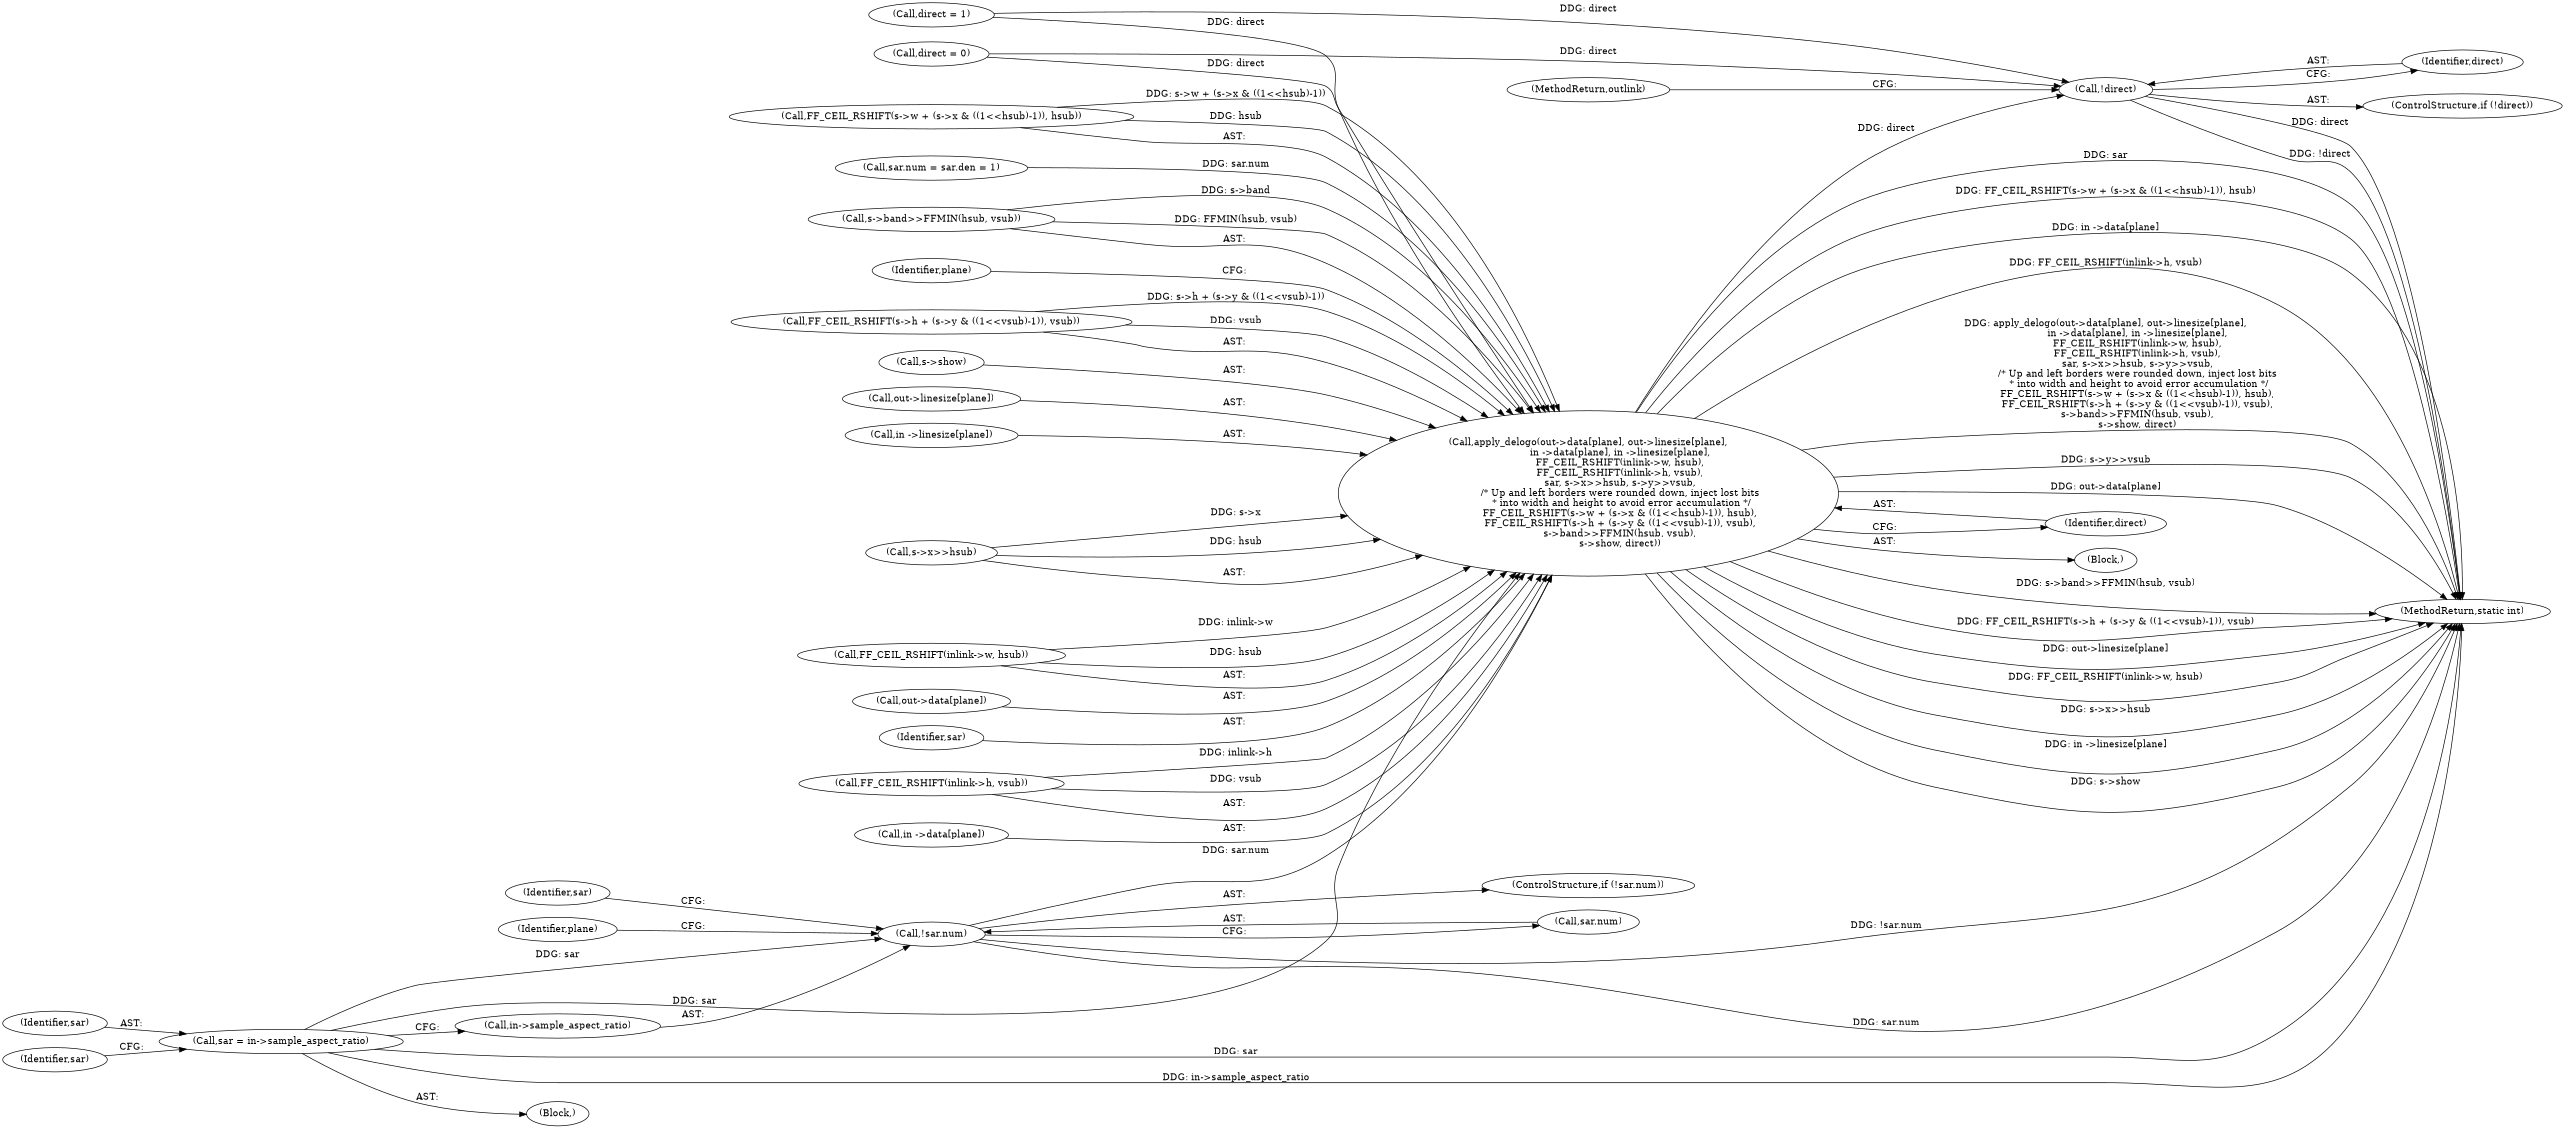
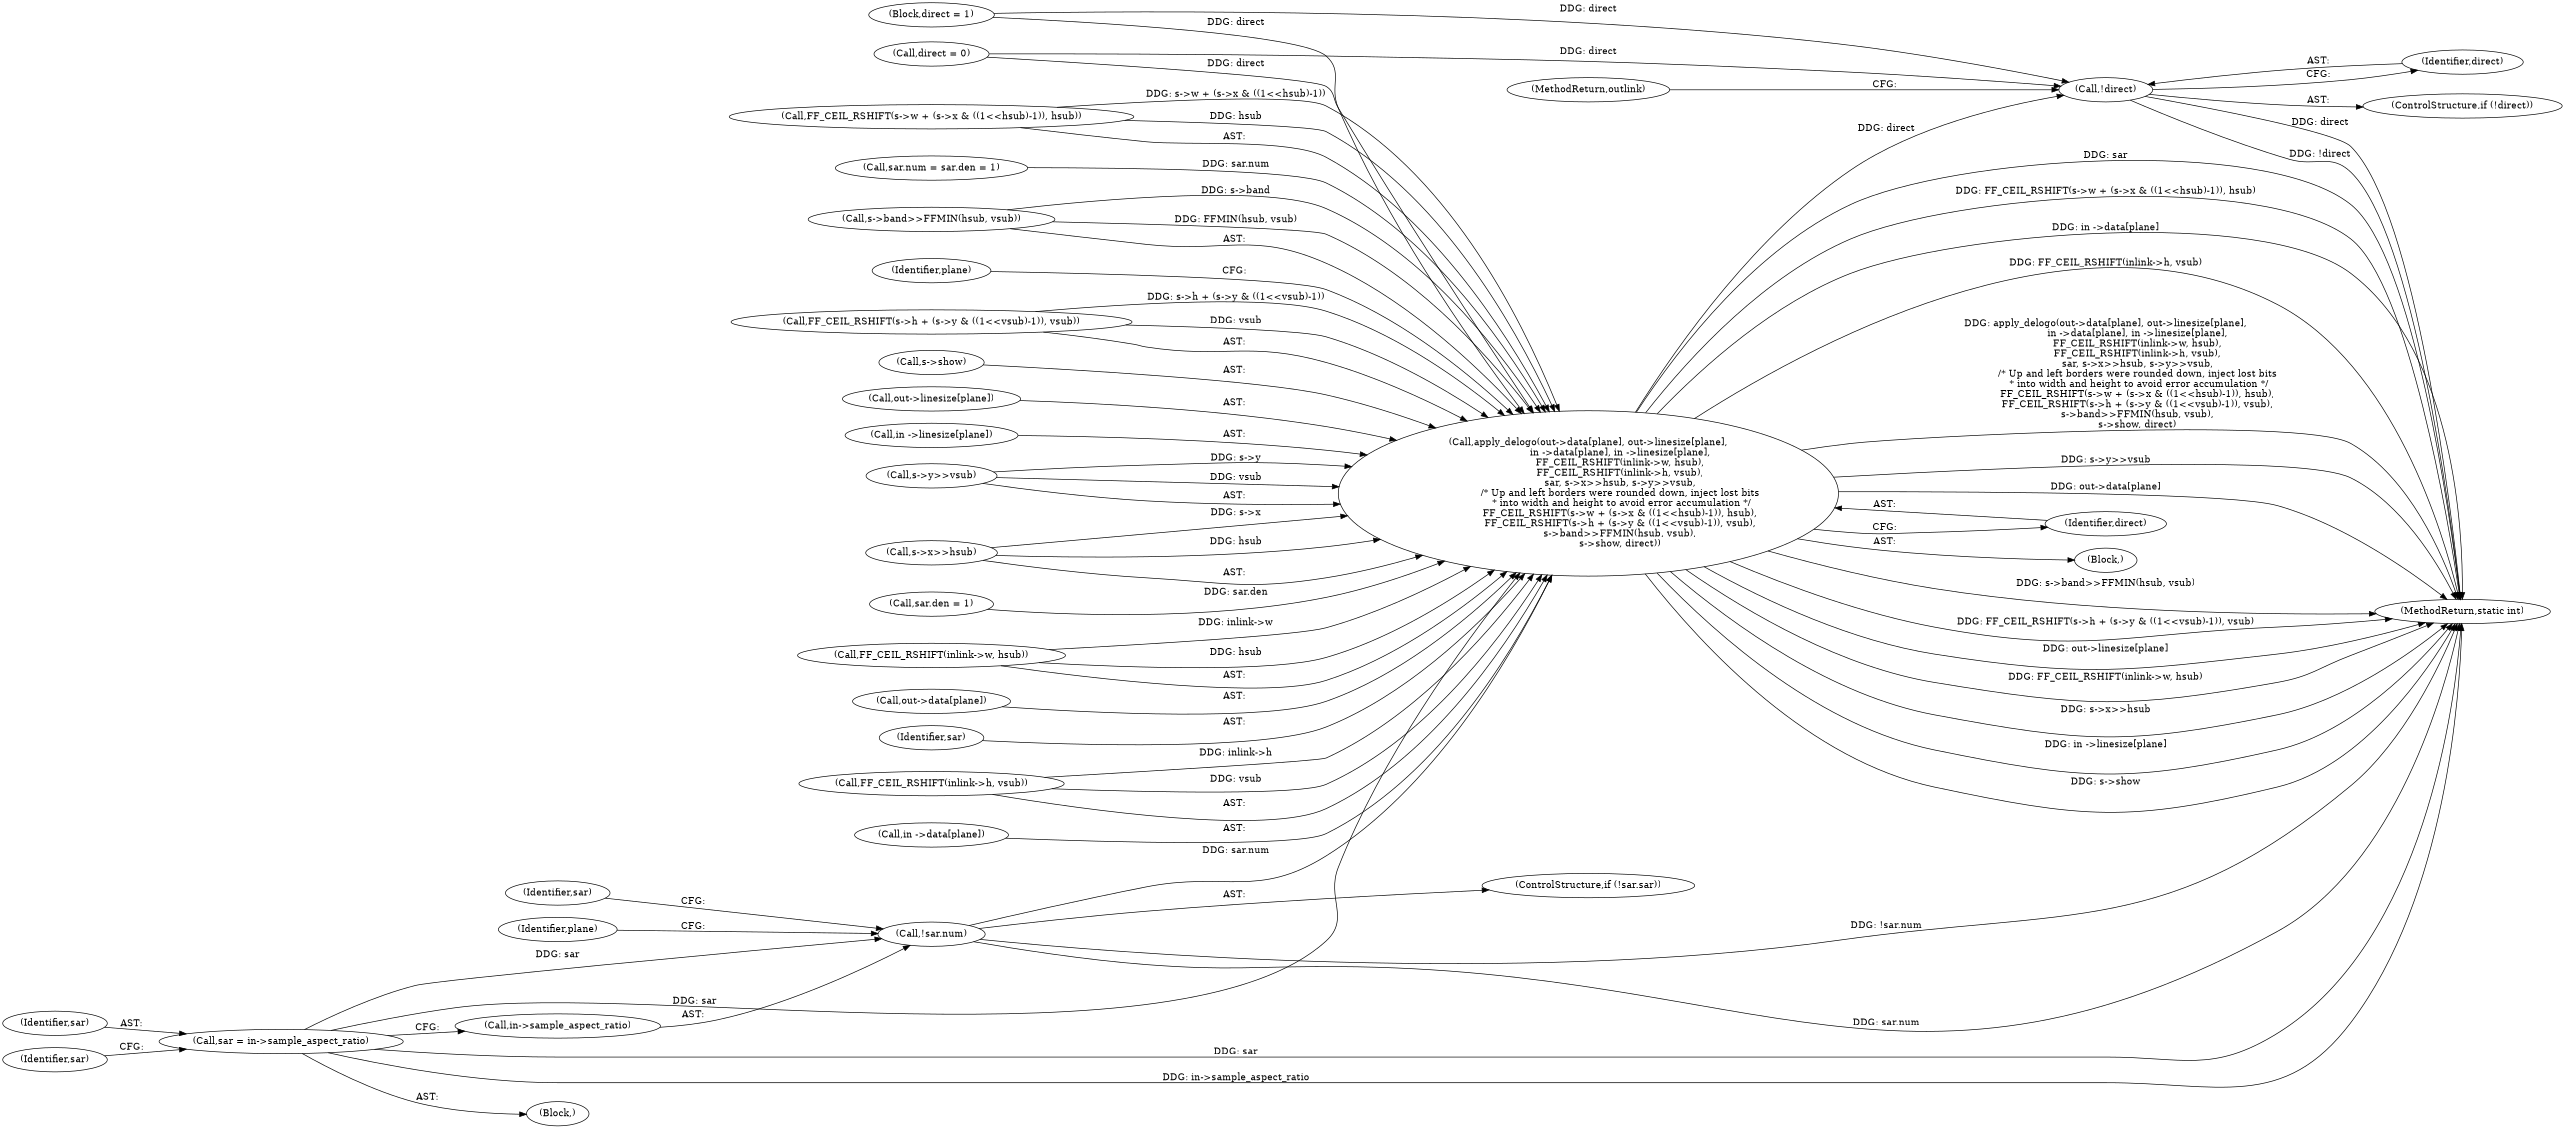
(932, 15) -> (932, 15)
none -> (932, 476)
none -> (932, 604)
(1588, 886) -> (1588, 886)
(1588, 922) -> none
